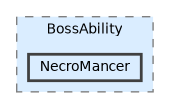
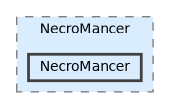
(85, 30) -> (85, 30)
